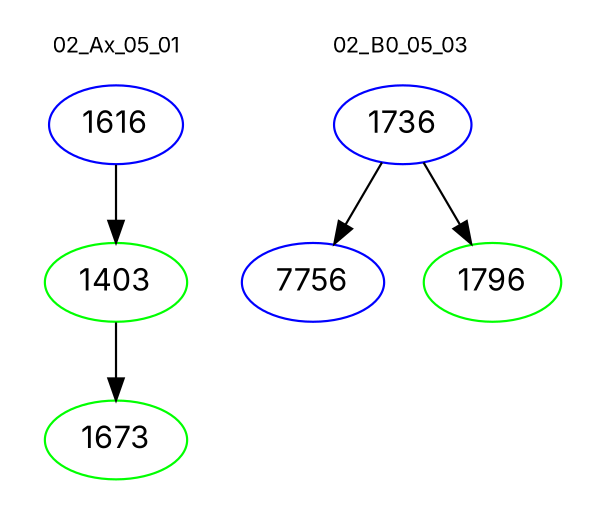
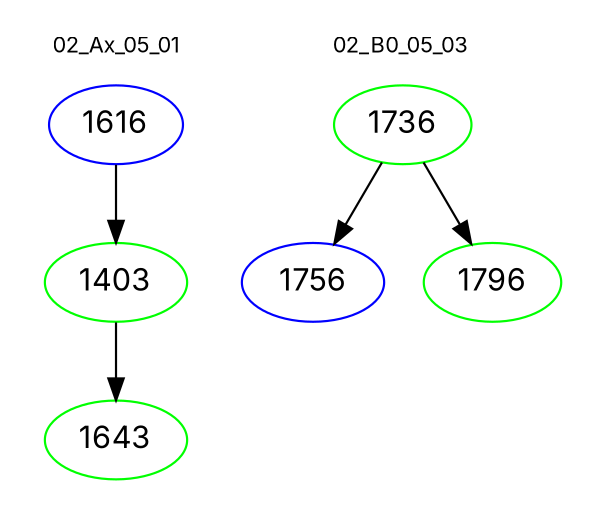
(403, 125) -> (403, 125)
(313, 282) -> (313, 282)
(116, 440) -> (116, 440)
